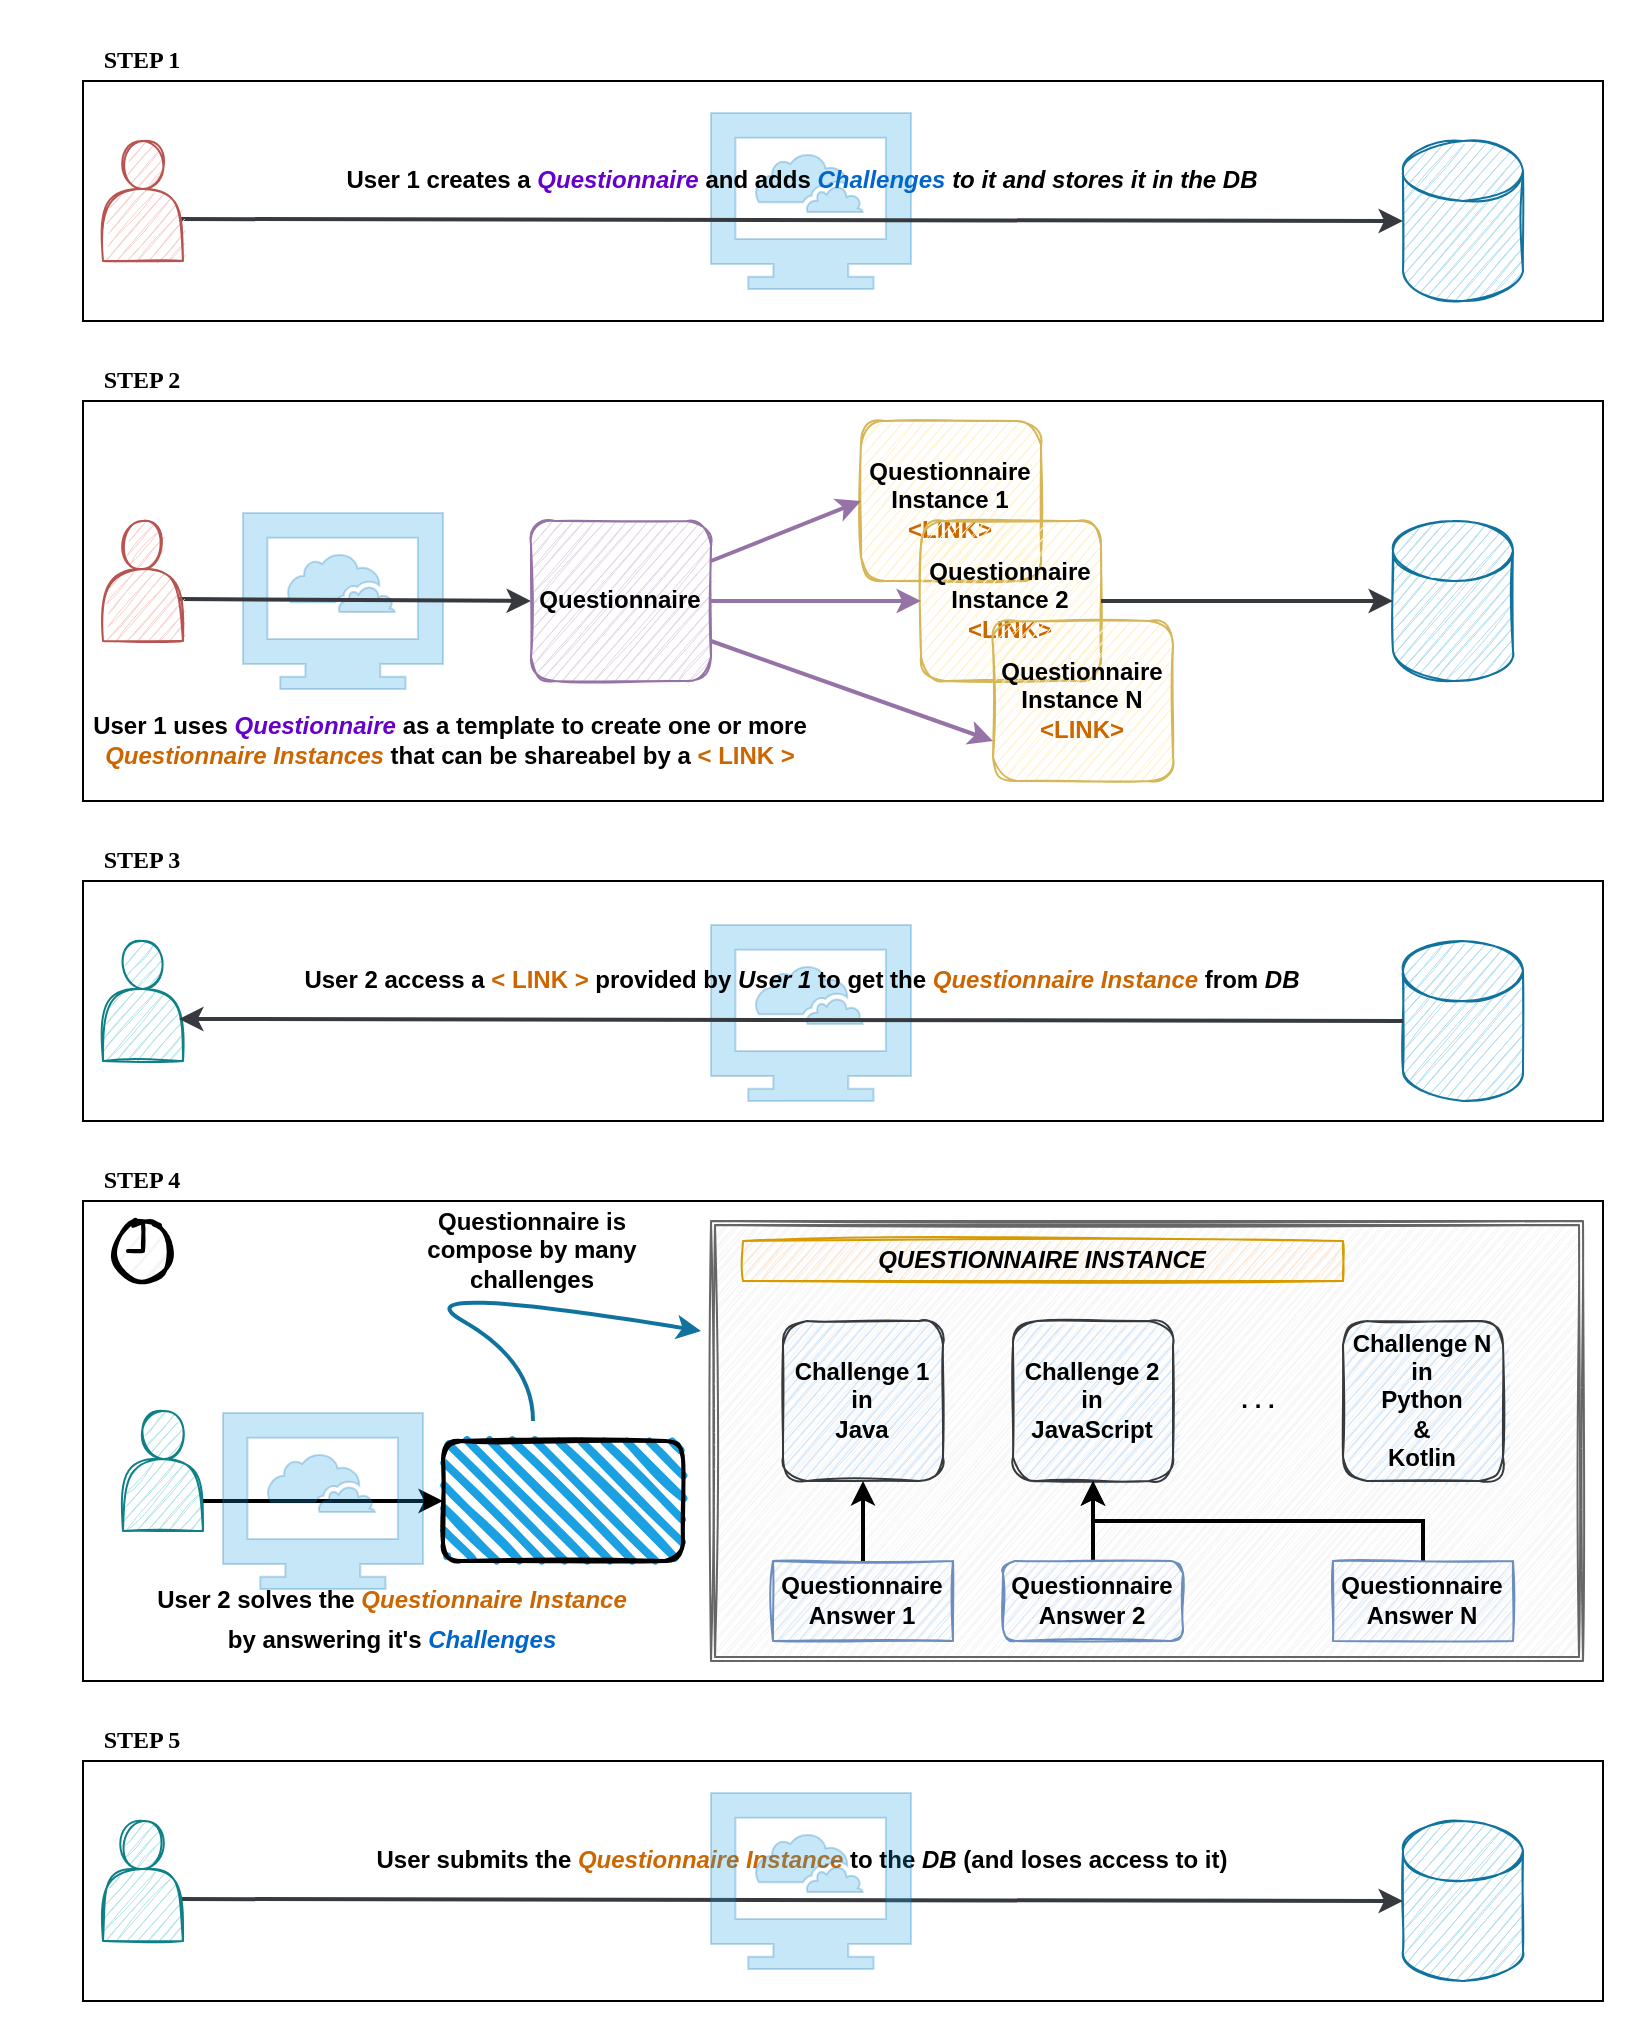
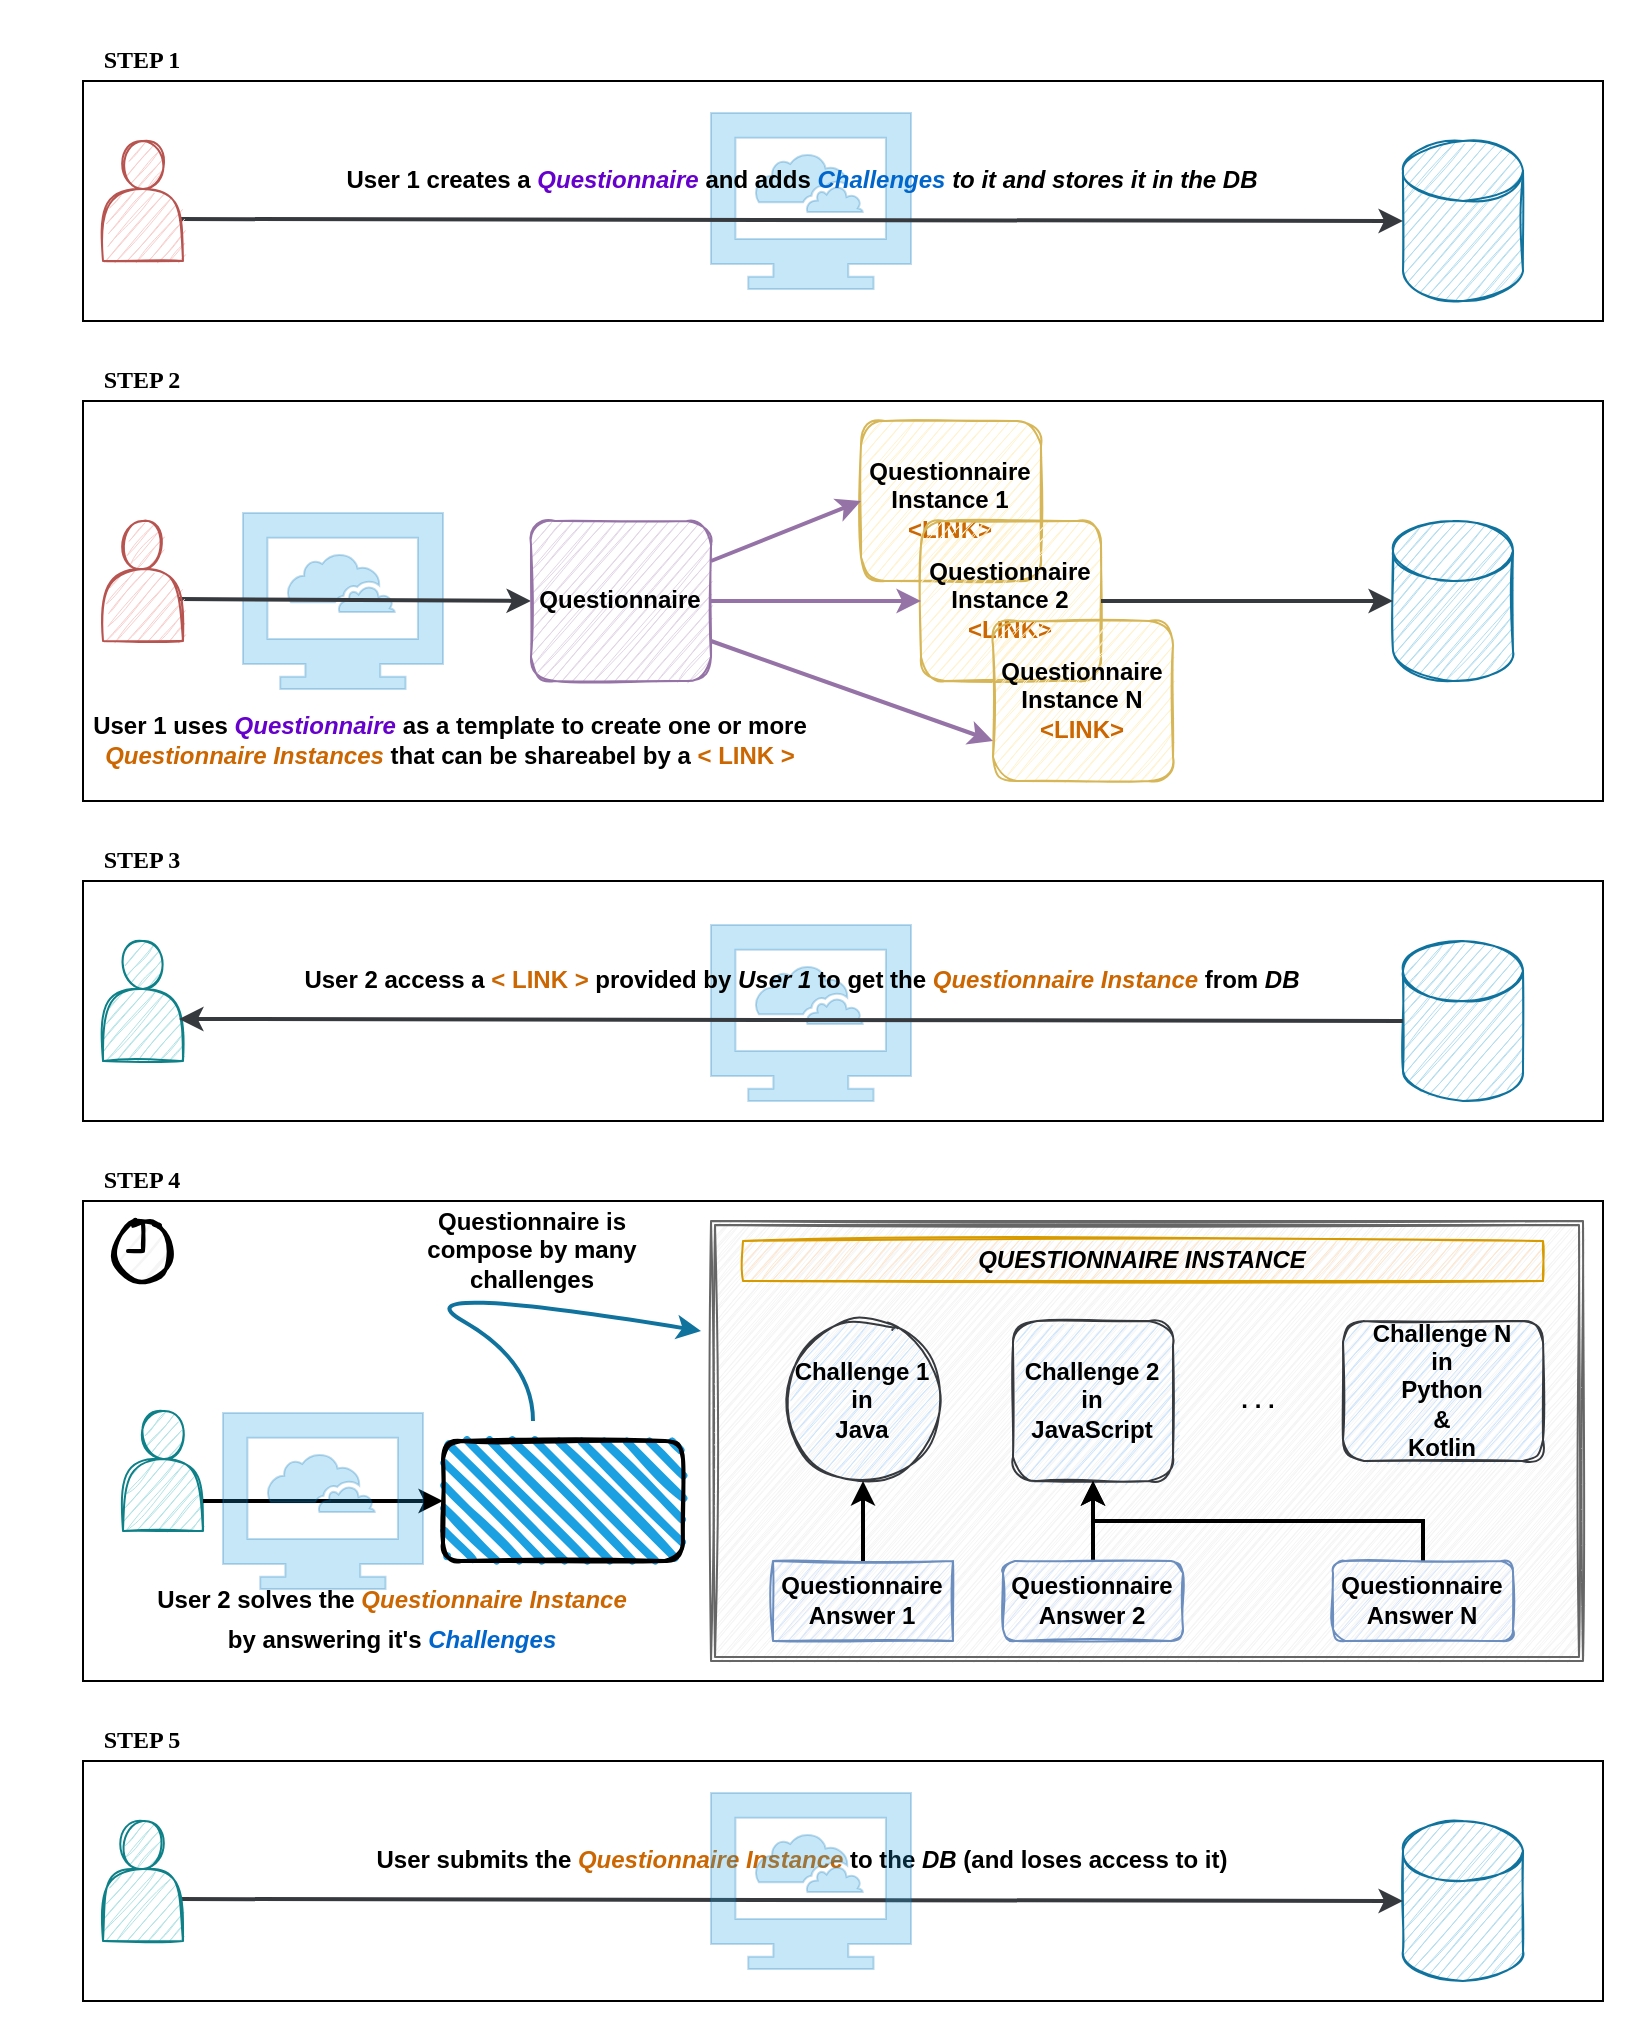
(1043, 1261) -> (1143, 1261)
(863, 1401) -> (863, 1401)
(1423, 1401) -> (1443, 1391)
(1423, 1601) -> (1423, 1601)
